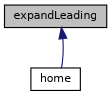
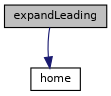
(63, 54) -> (48, 42)
